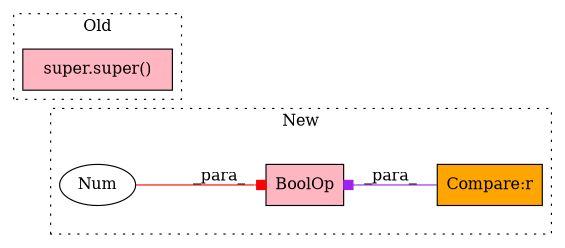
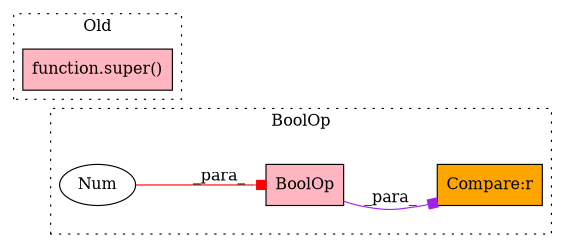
(98, 70) -> (98, 70)
(301, 122) -> (301, 122)
(396, 185) -> (385, 209)
